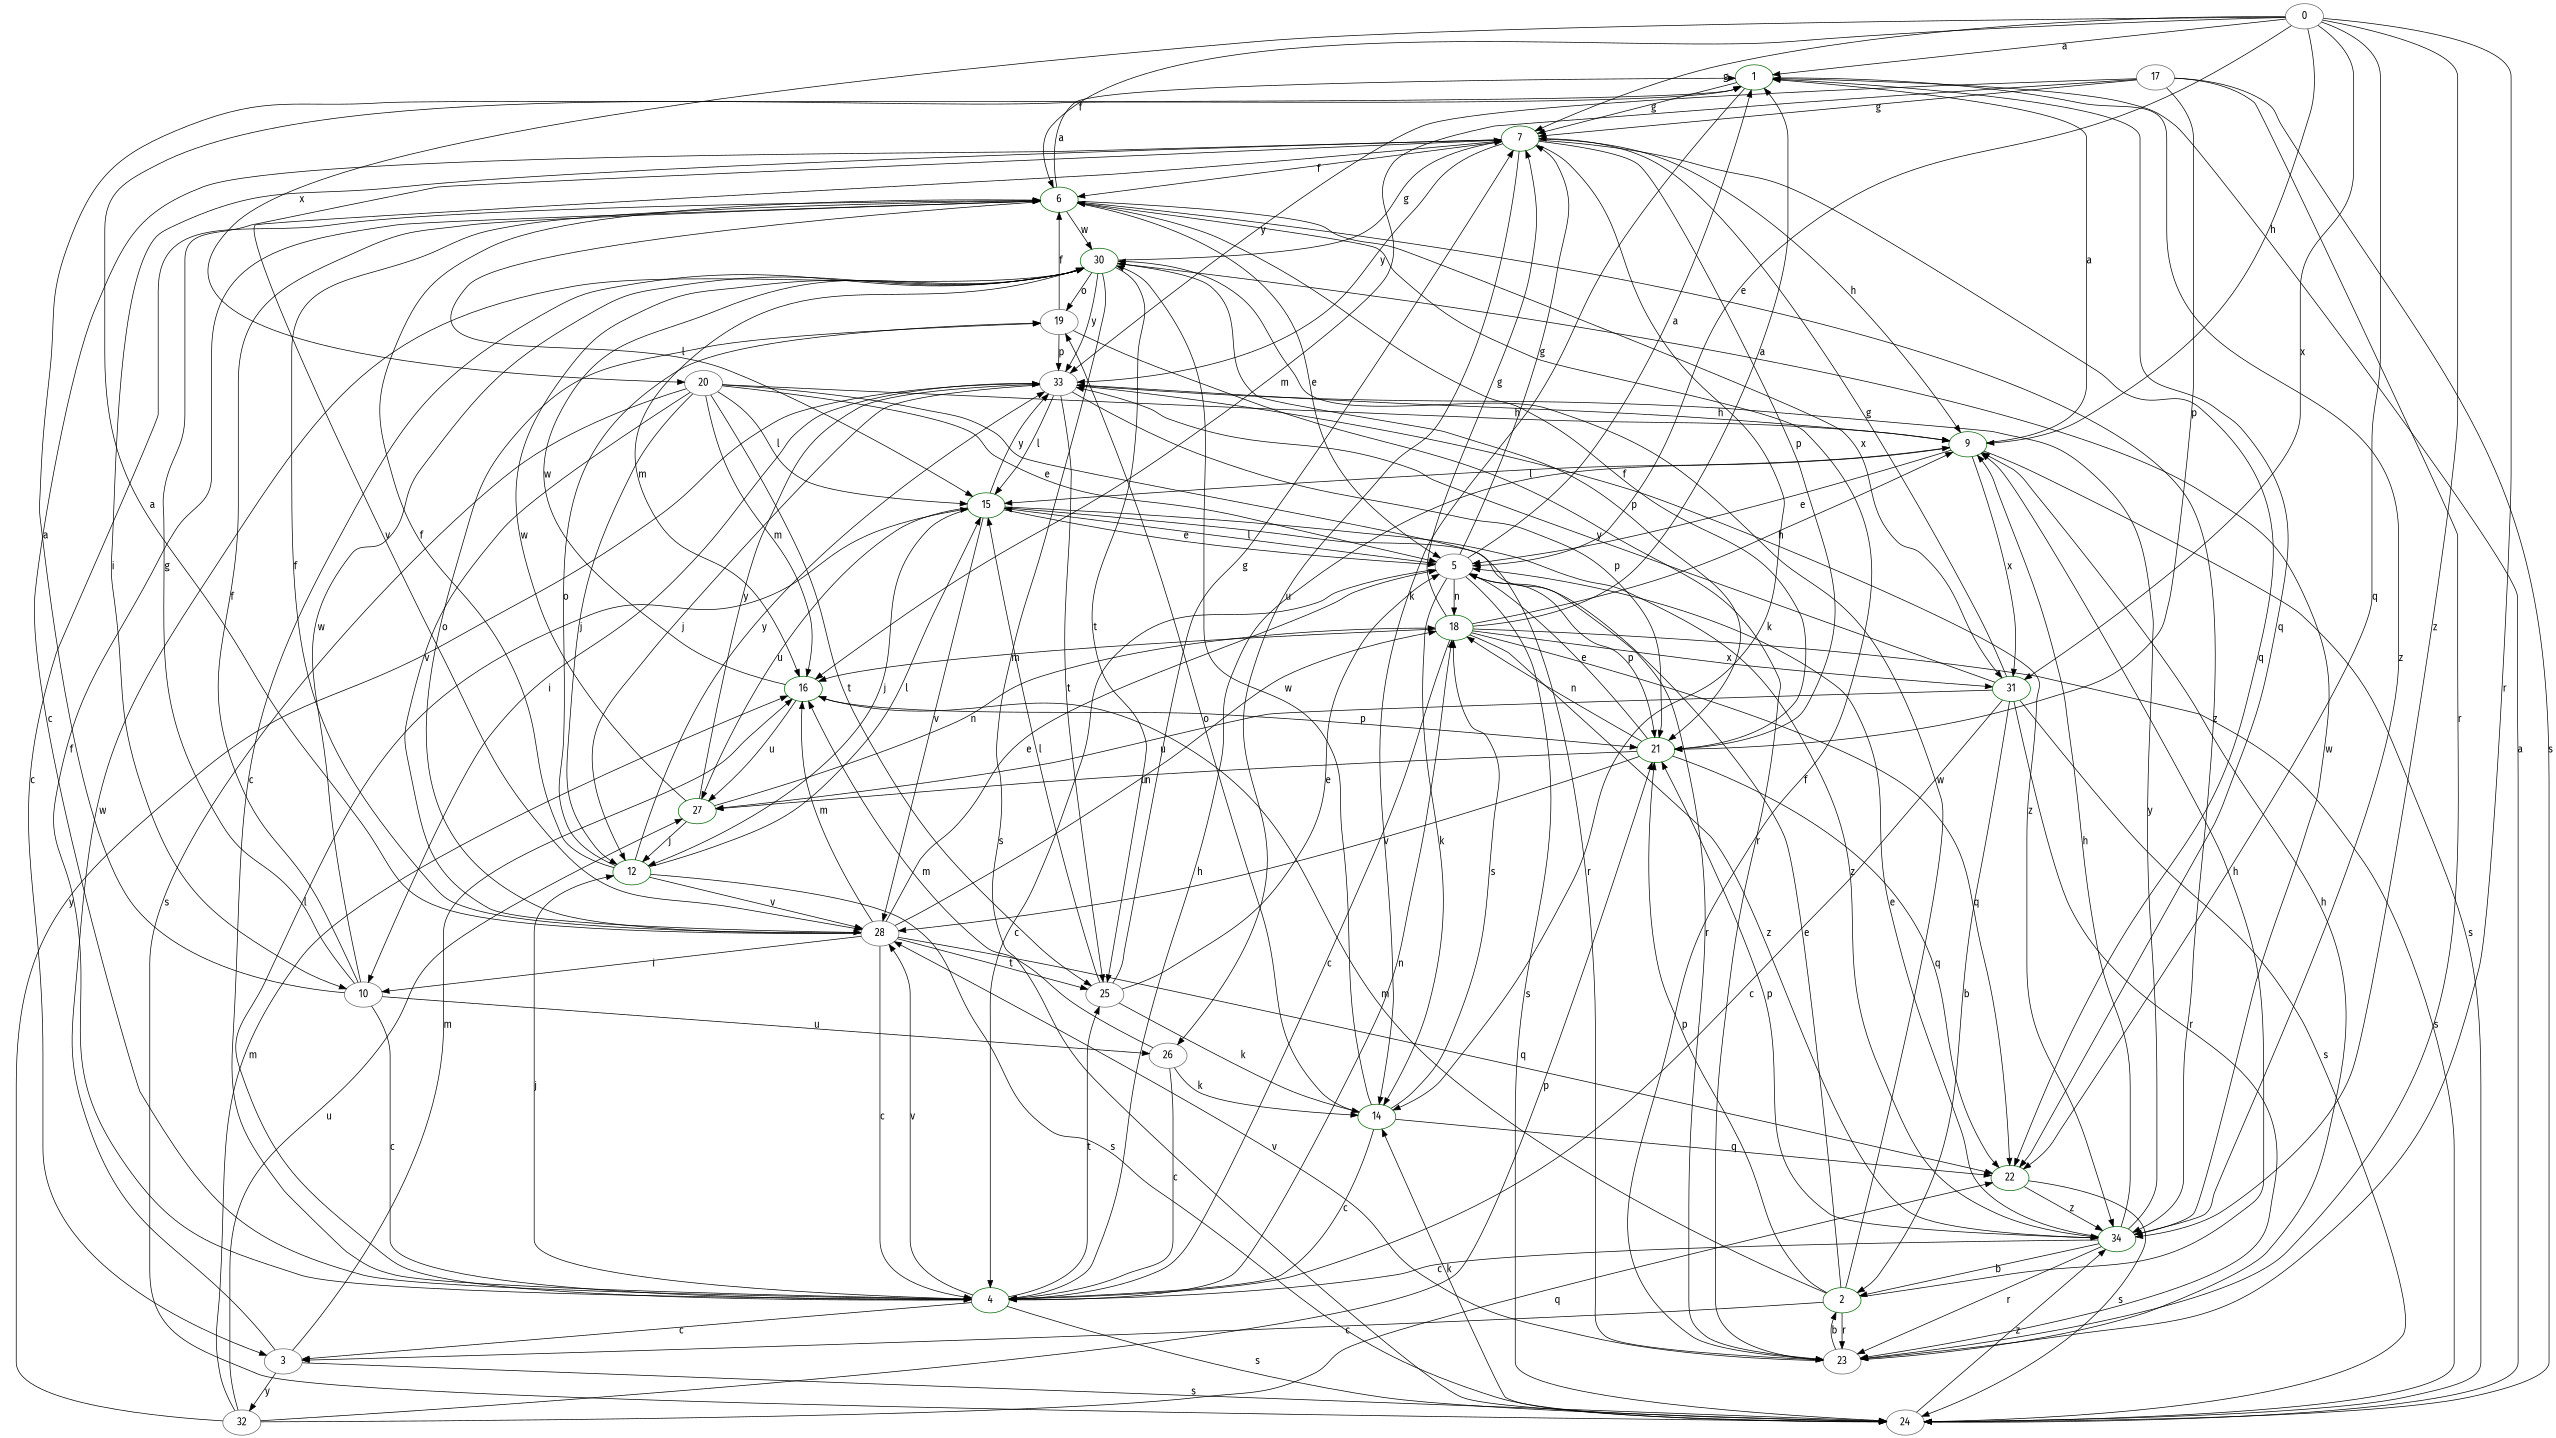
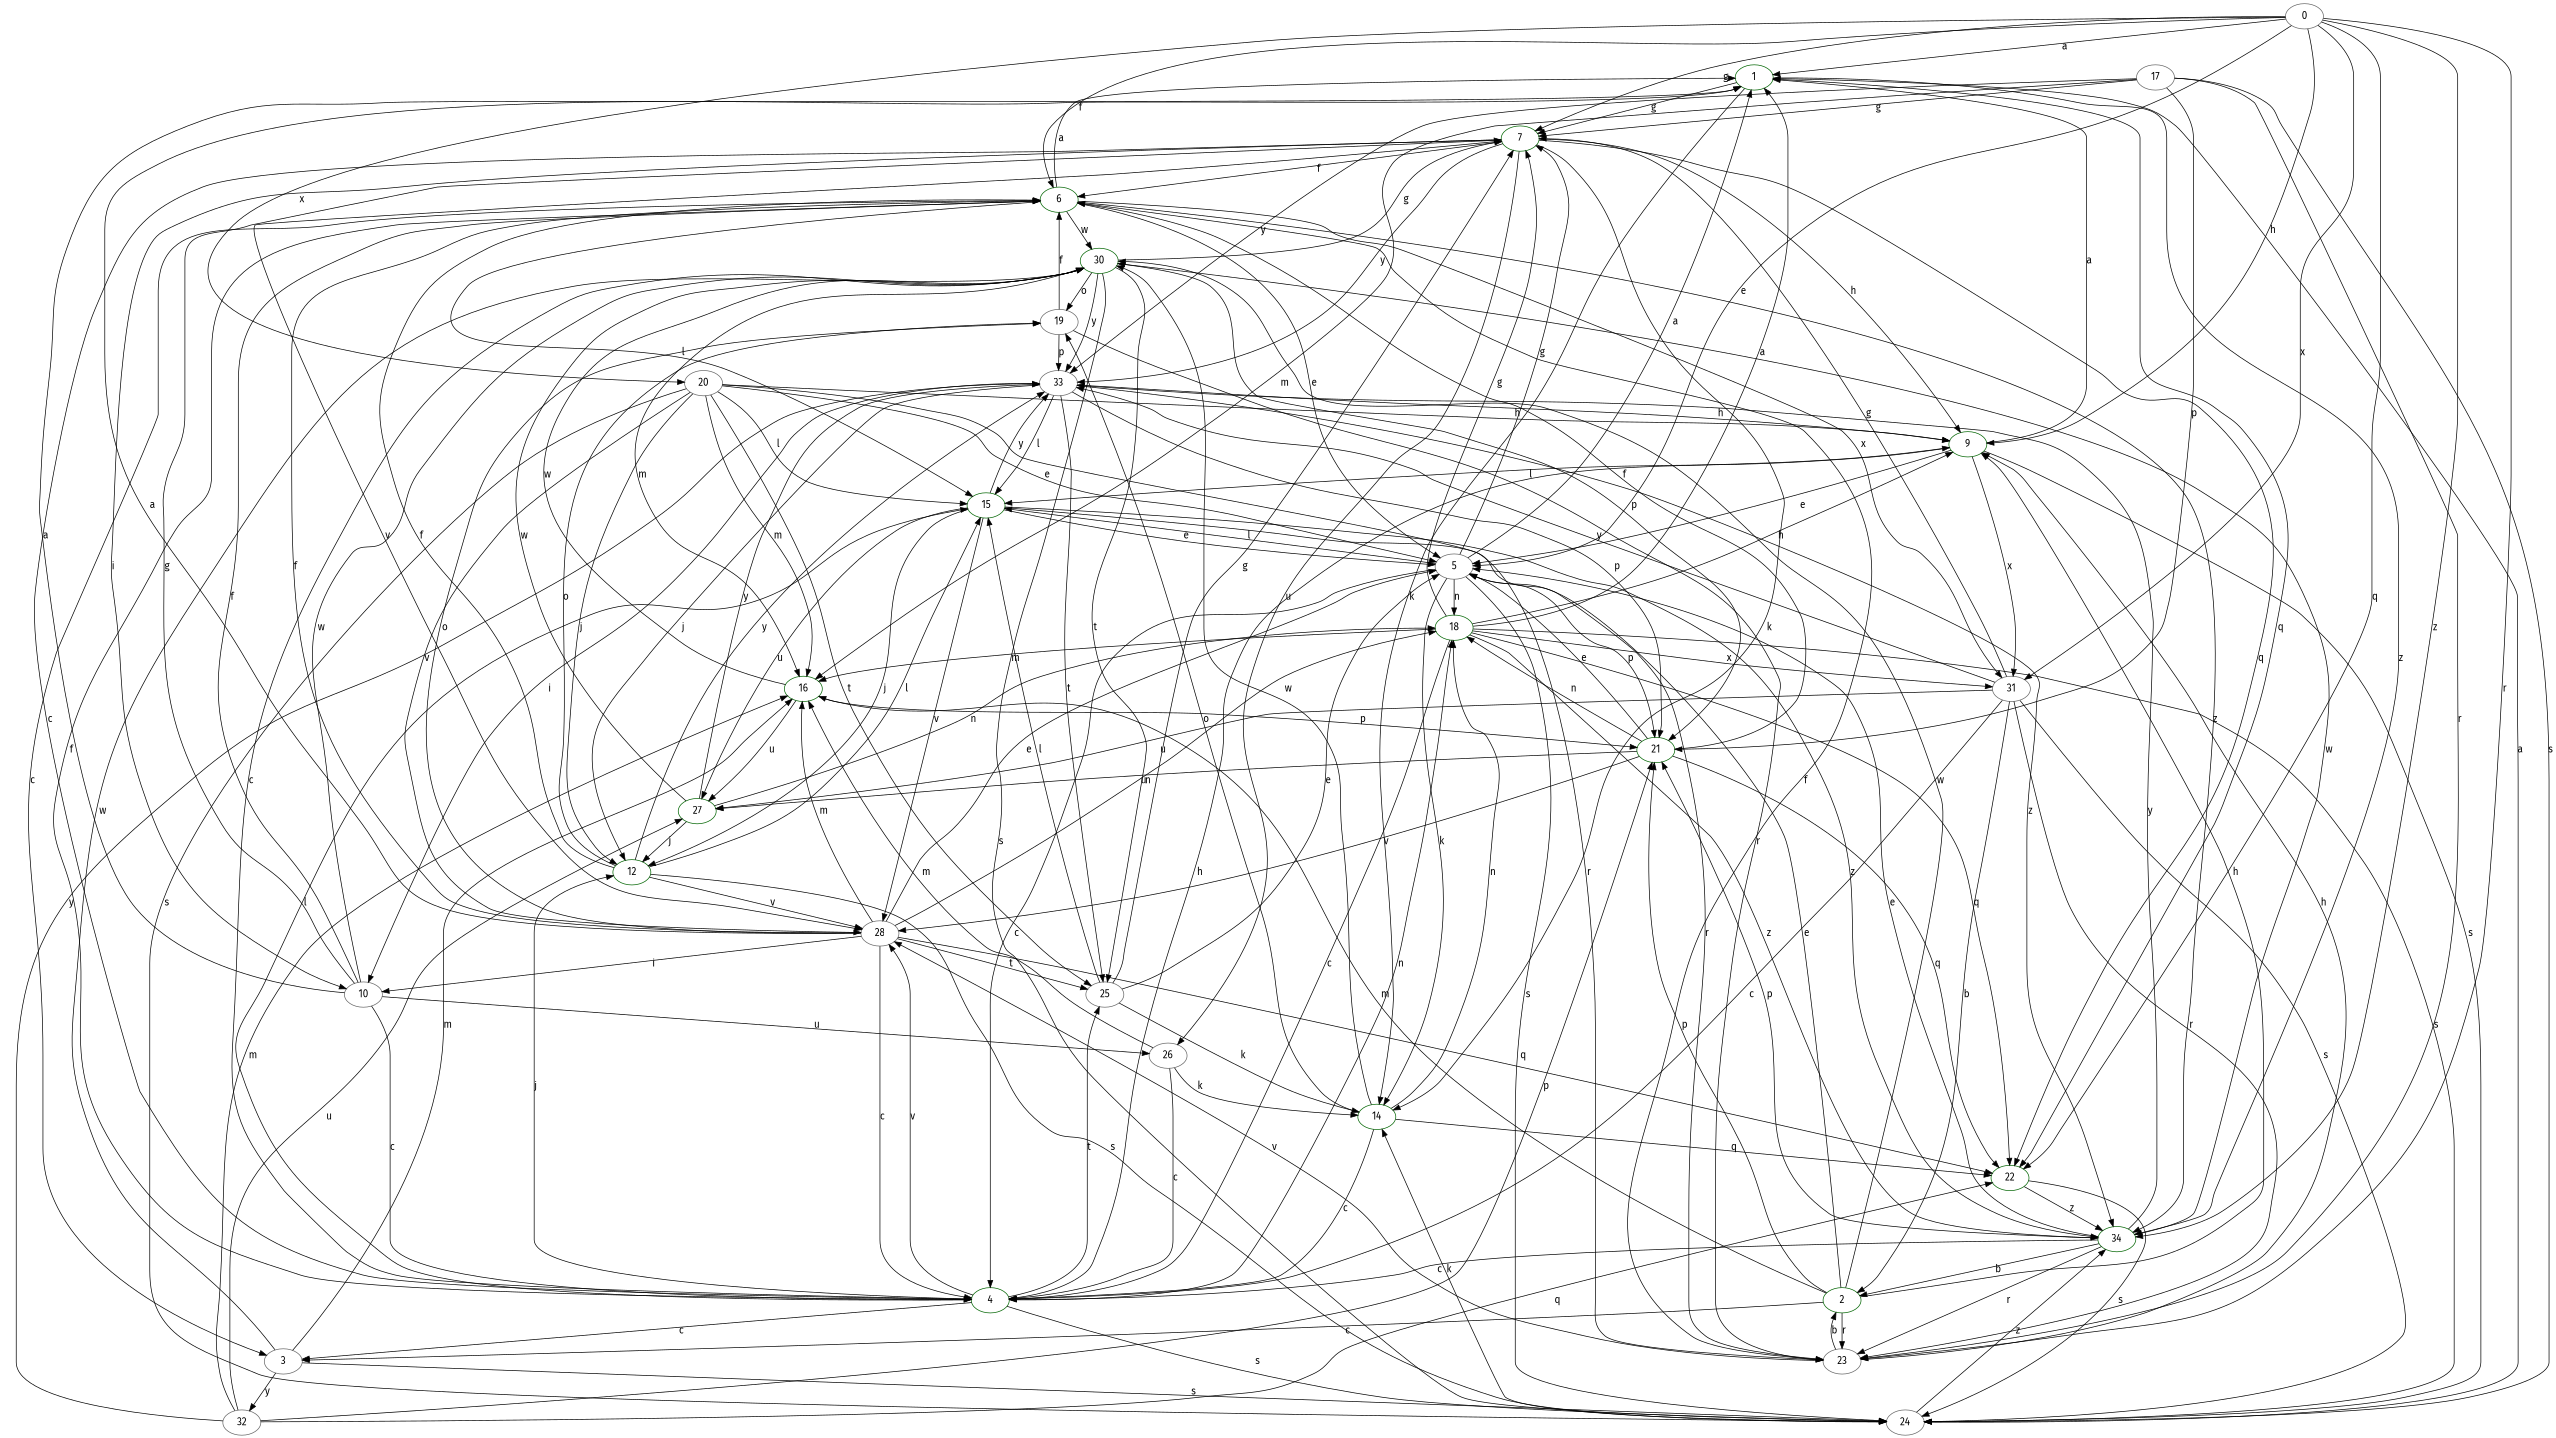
(1788, 438) -> none
(2011, 689) -> (2011, 689)
(2082, 839) -> none
(1493, 872) -> (1493, 872)
